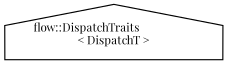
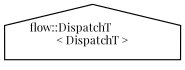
(114, 35) -> (93, 35)
